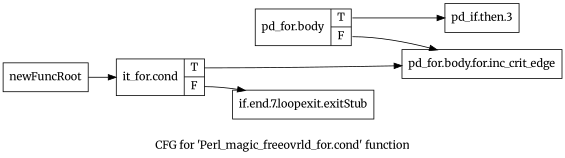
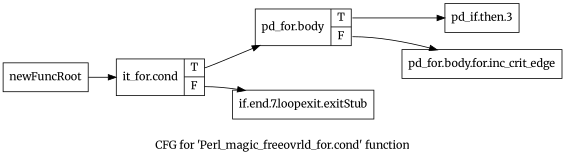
(299, 67) -> (229, 58)
